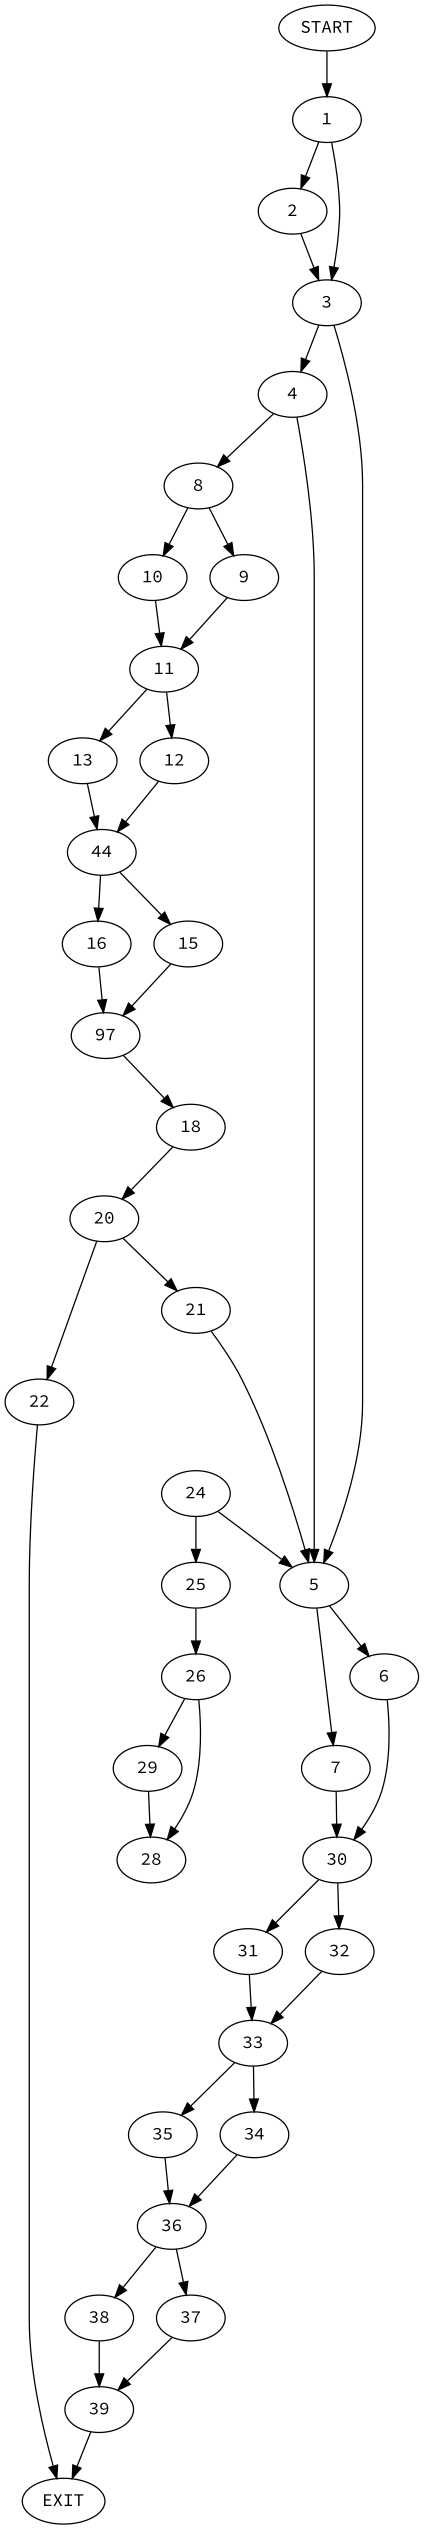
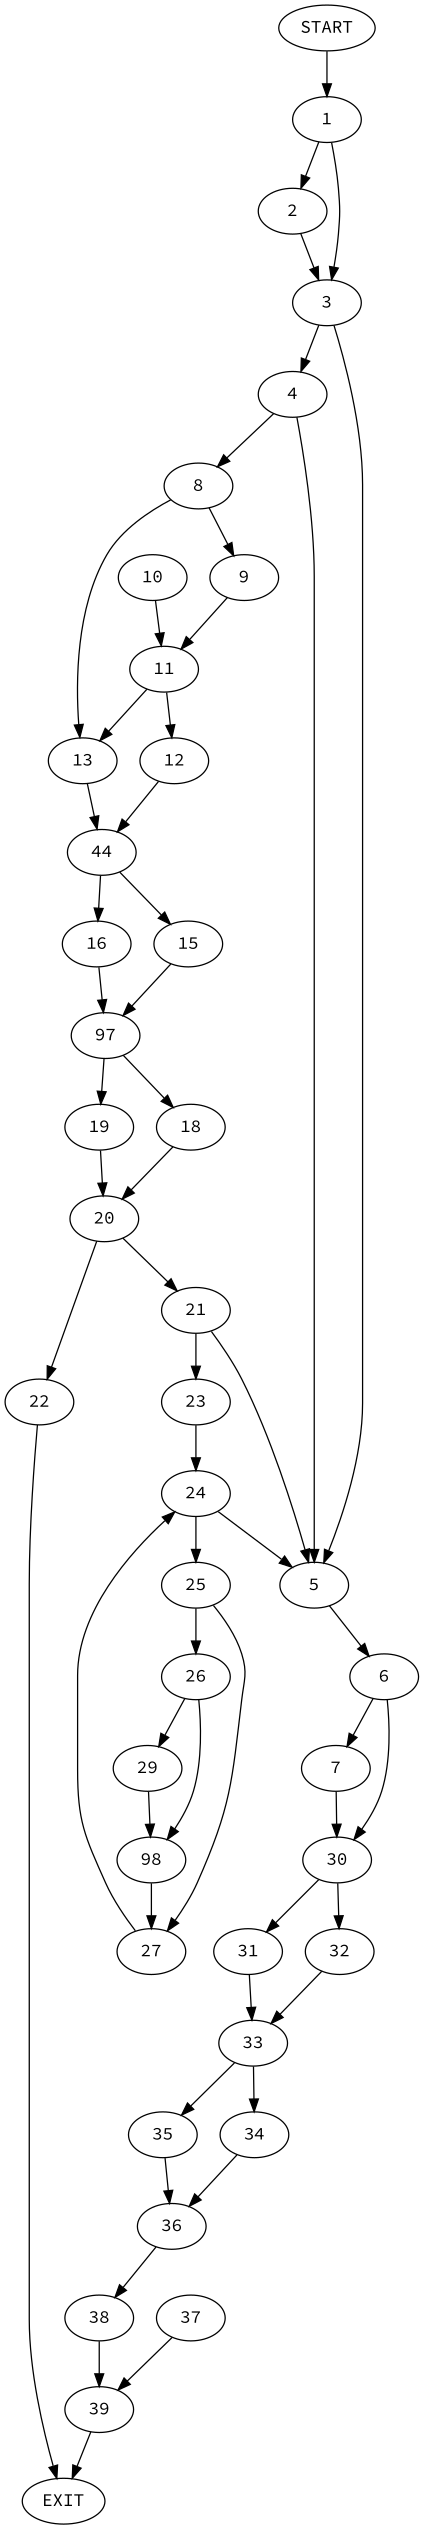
(179, 526) -> (90, 596)
none -> (99, 1127)
none -> (196, 1402)
(324, 1670) -> (363, 1717)
(151, 1860) -> (151, 1860)
none -> (151, 1952)
(180, 2266) -> none
